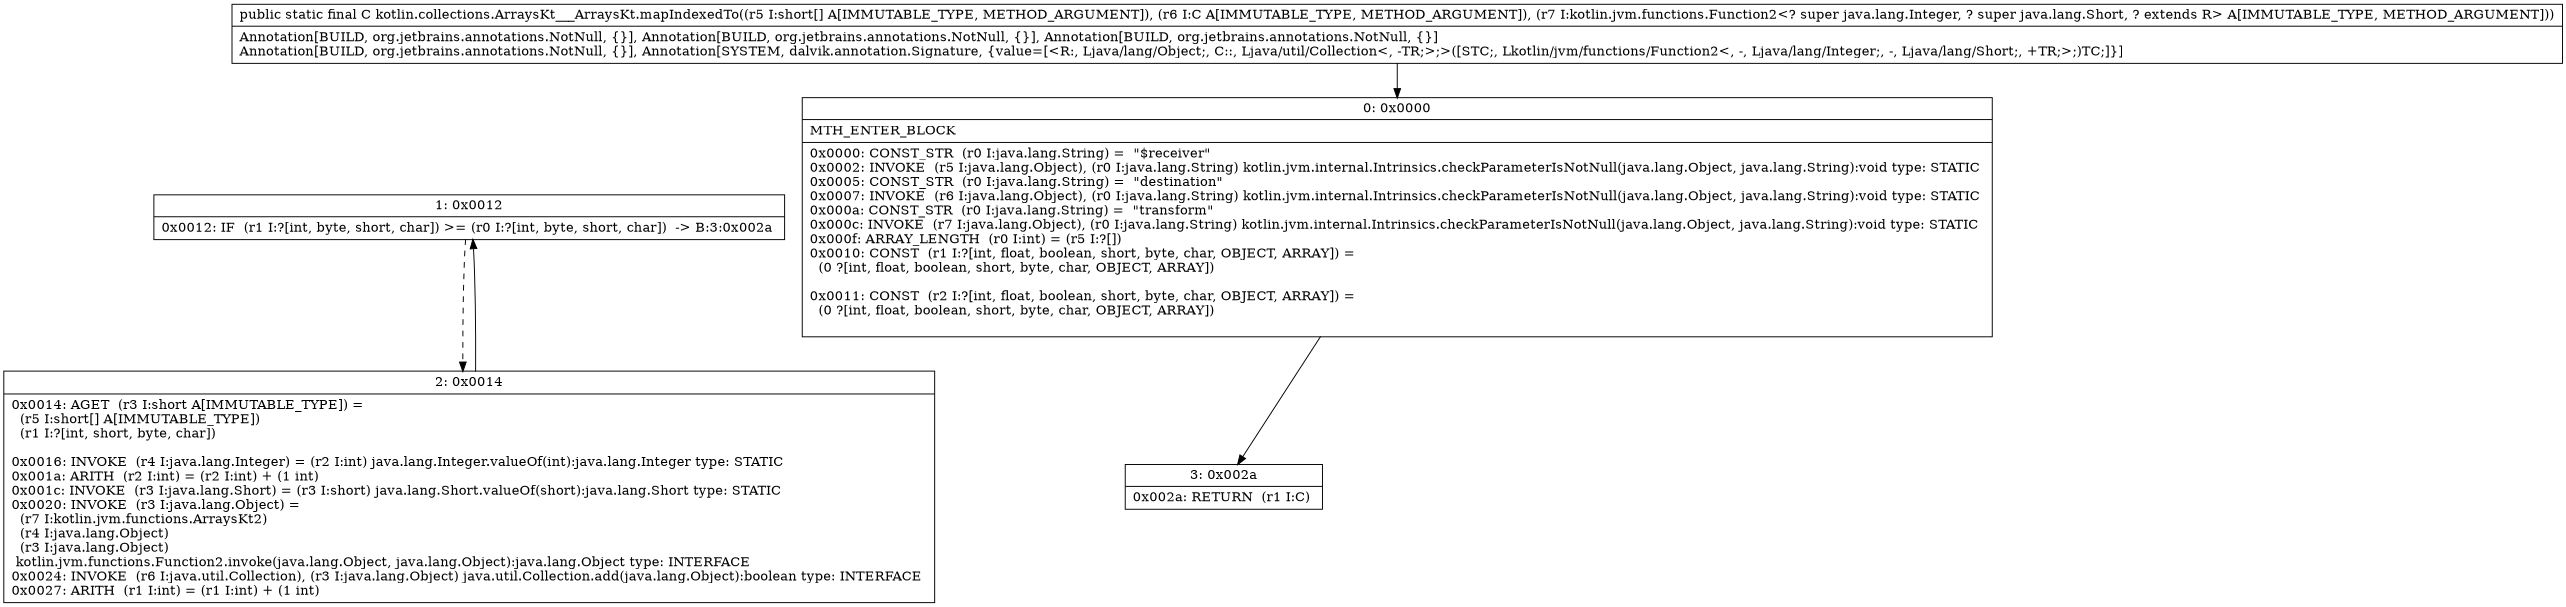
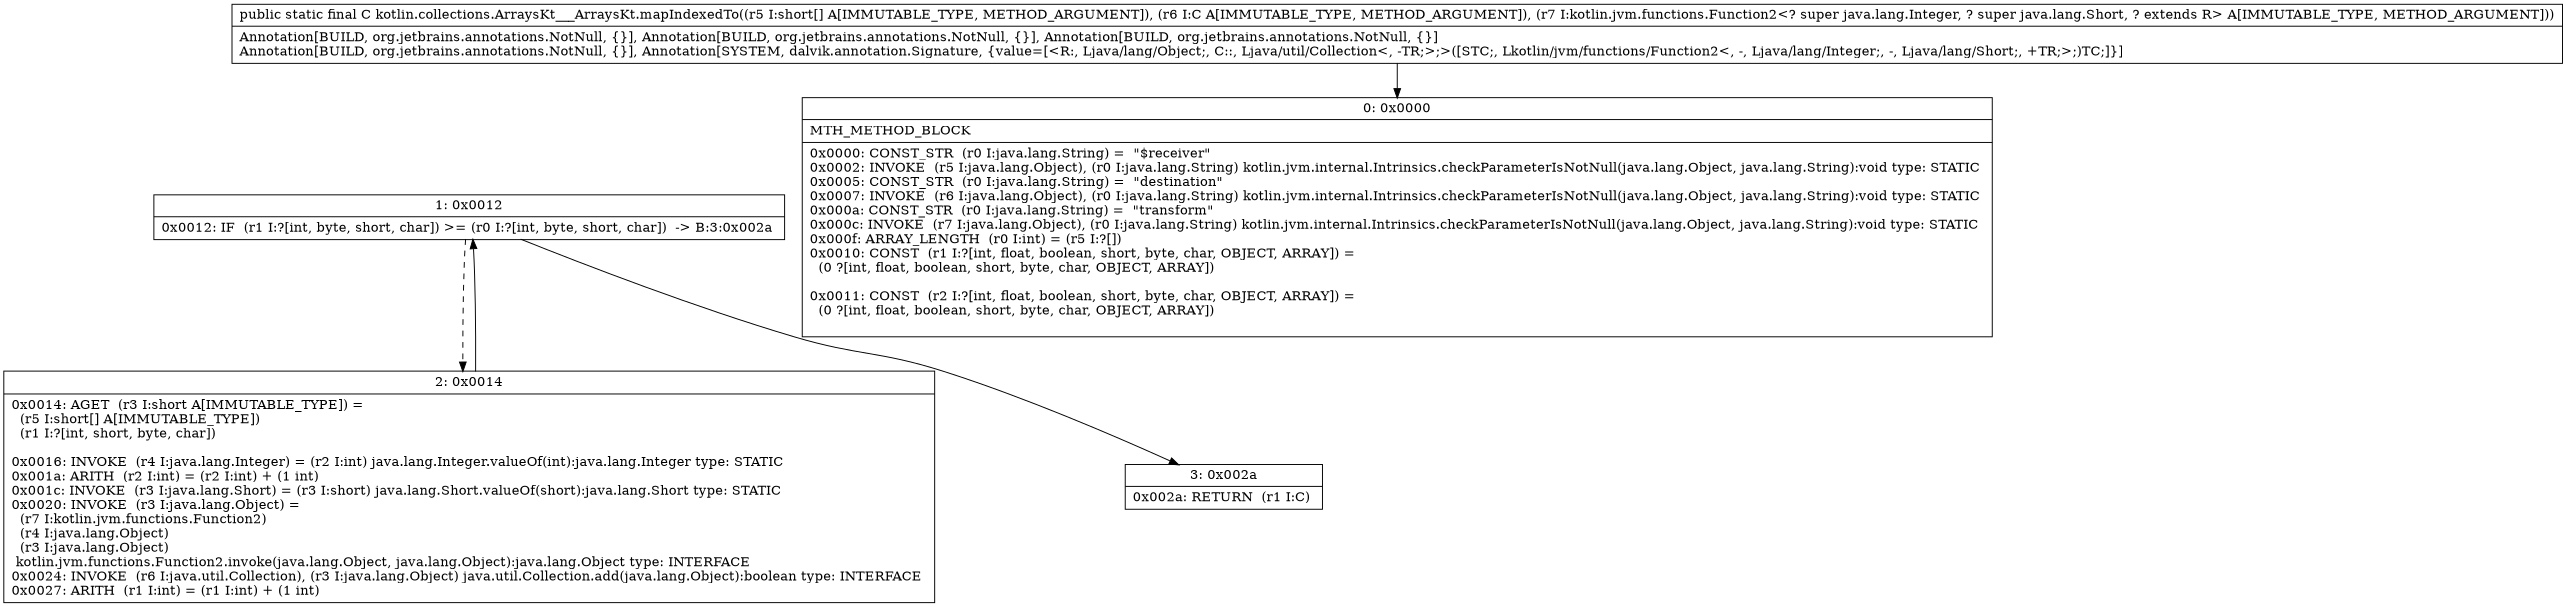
(883, 131) -> (890, 131)
(1282, 397) -> (846, 349)
(140, 519) -> (139, 519)
